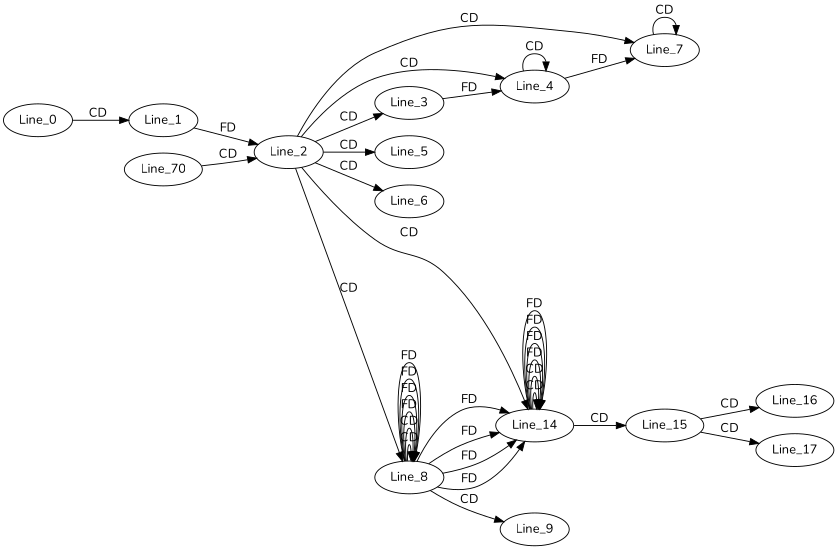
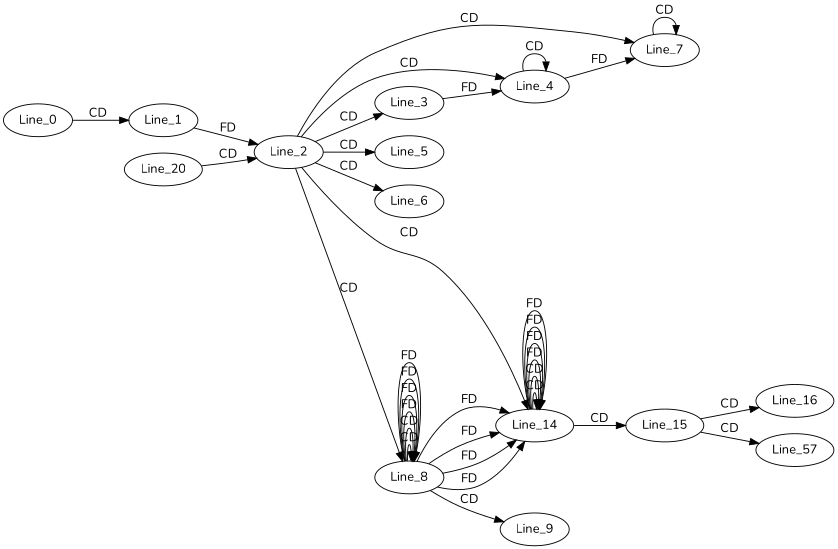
(163, 169) -> (163, 169)
(795, 450) -> (795, 450)
